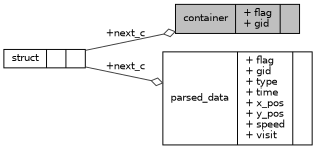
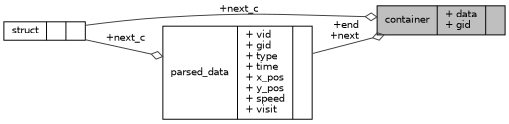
(258, 13) -> (461, 15)
none -> (342, 46)
(260, 61) -> (258, 35)
